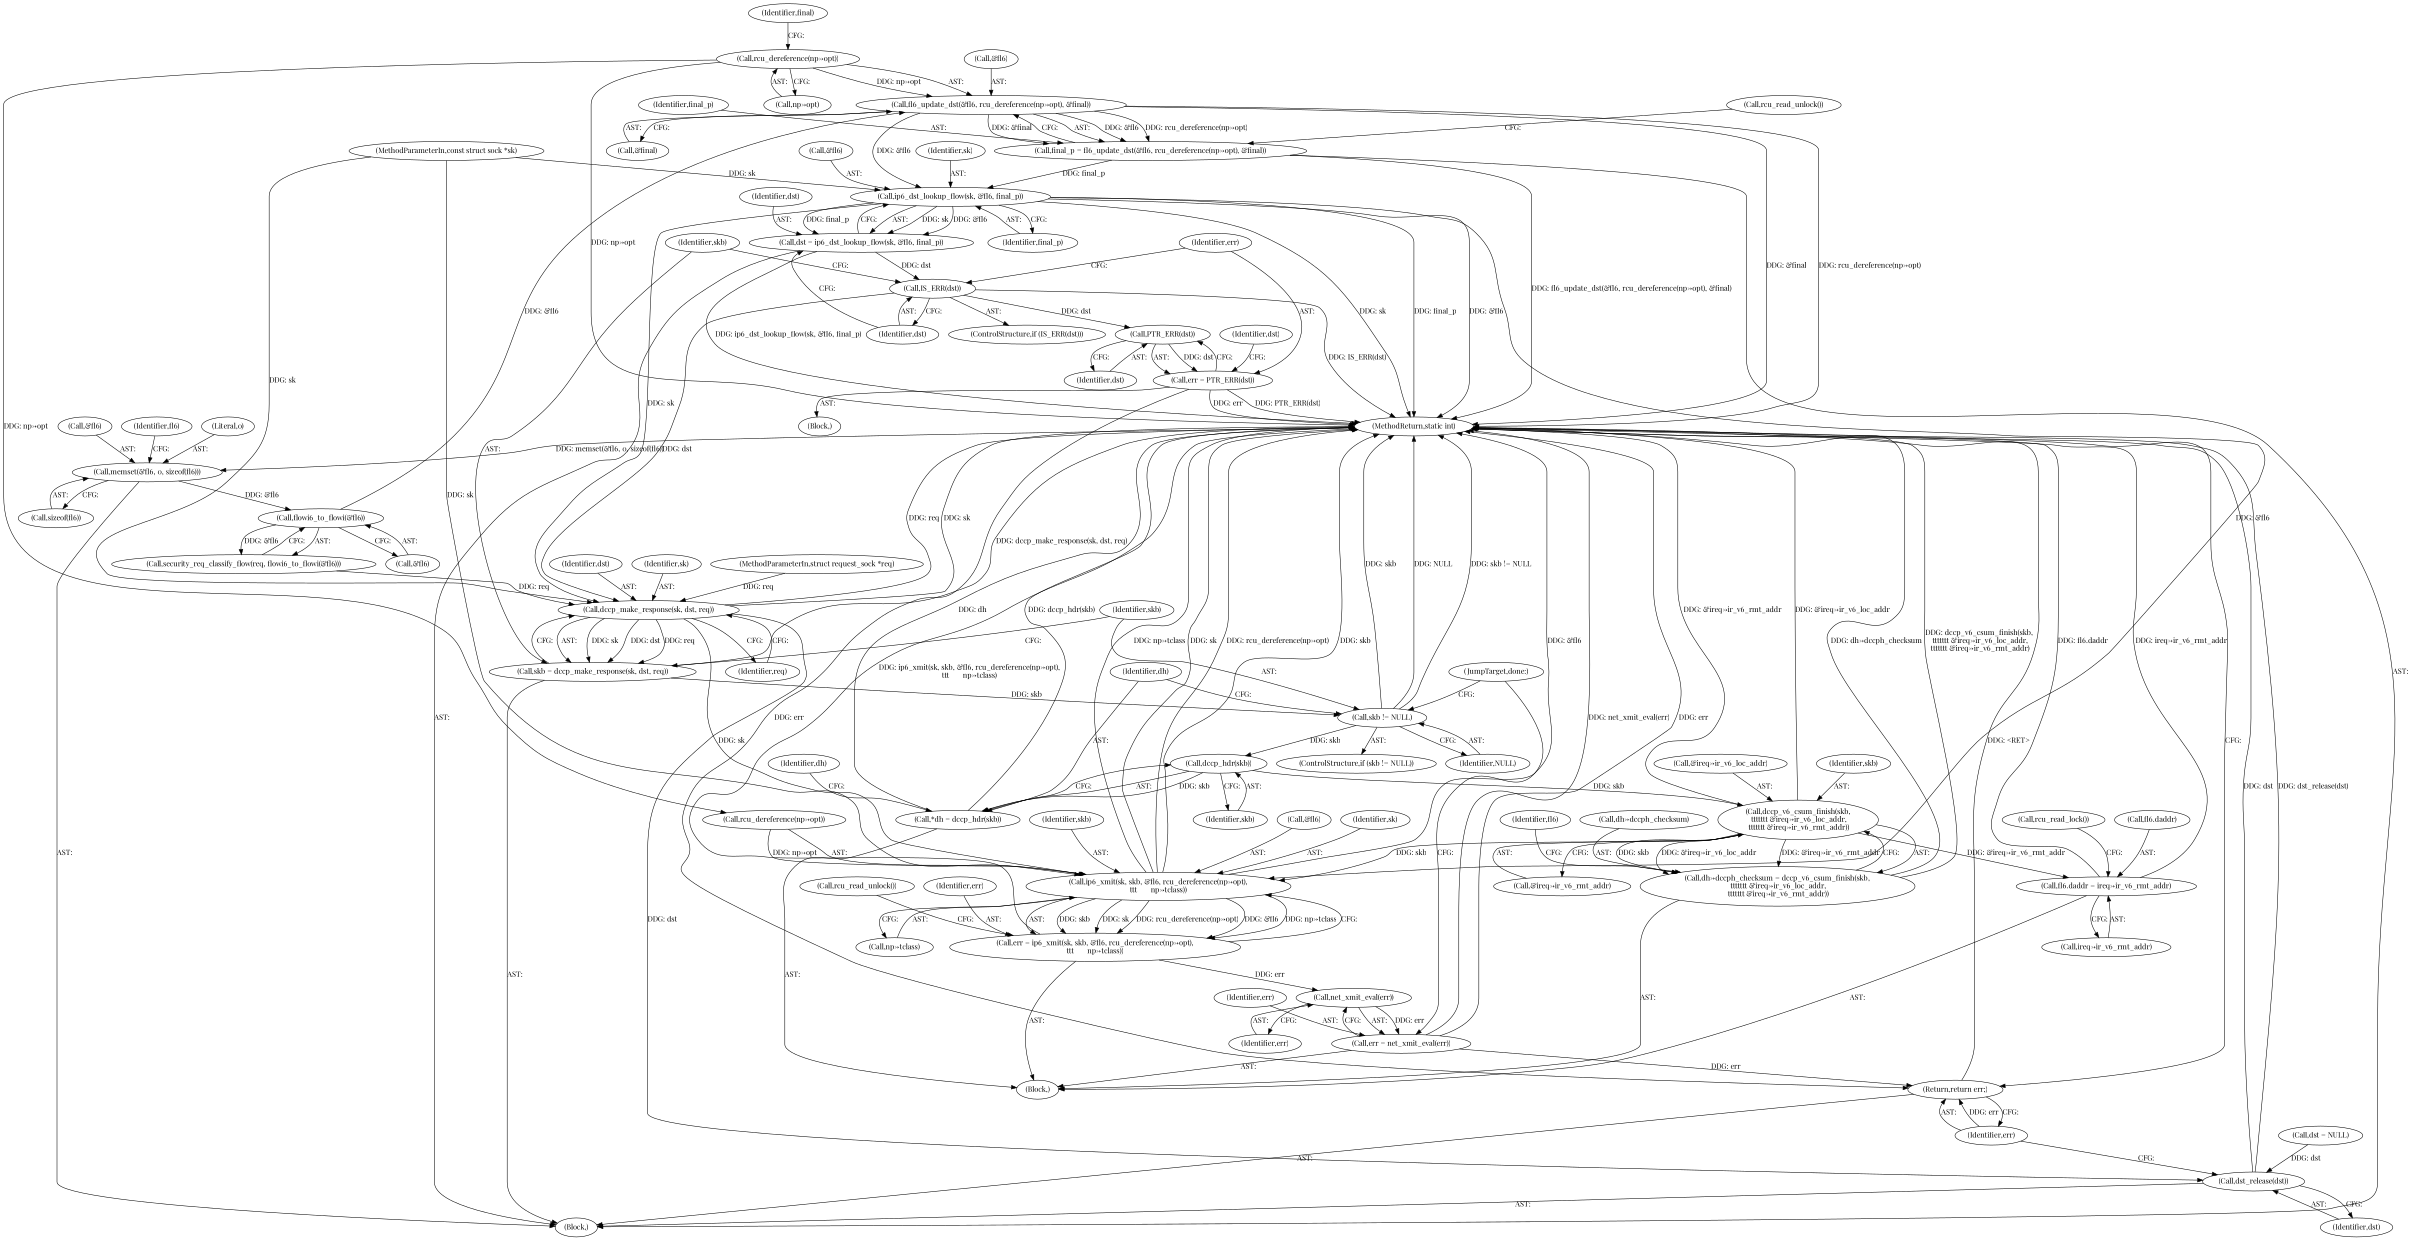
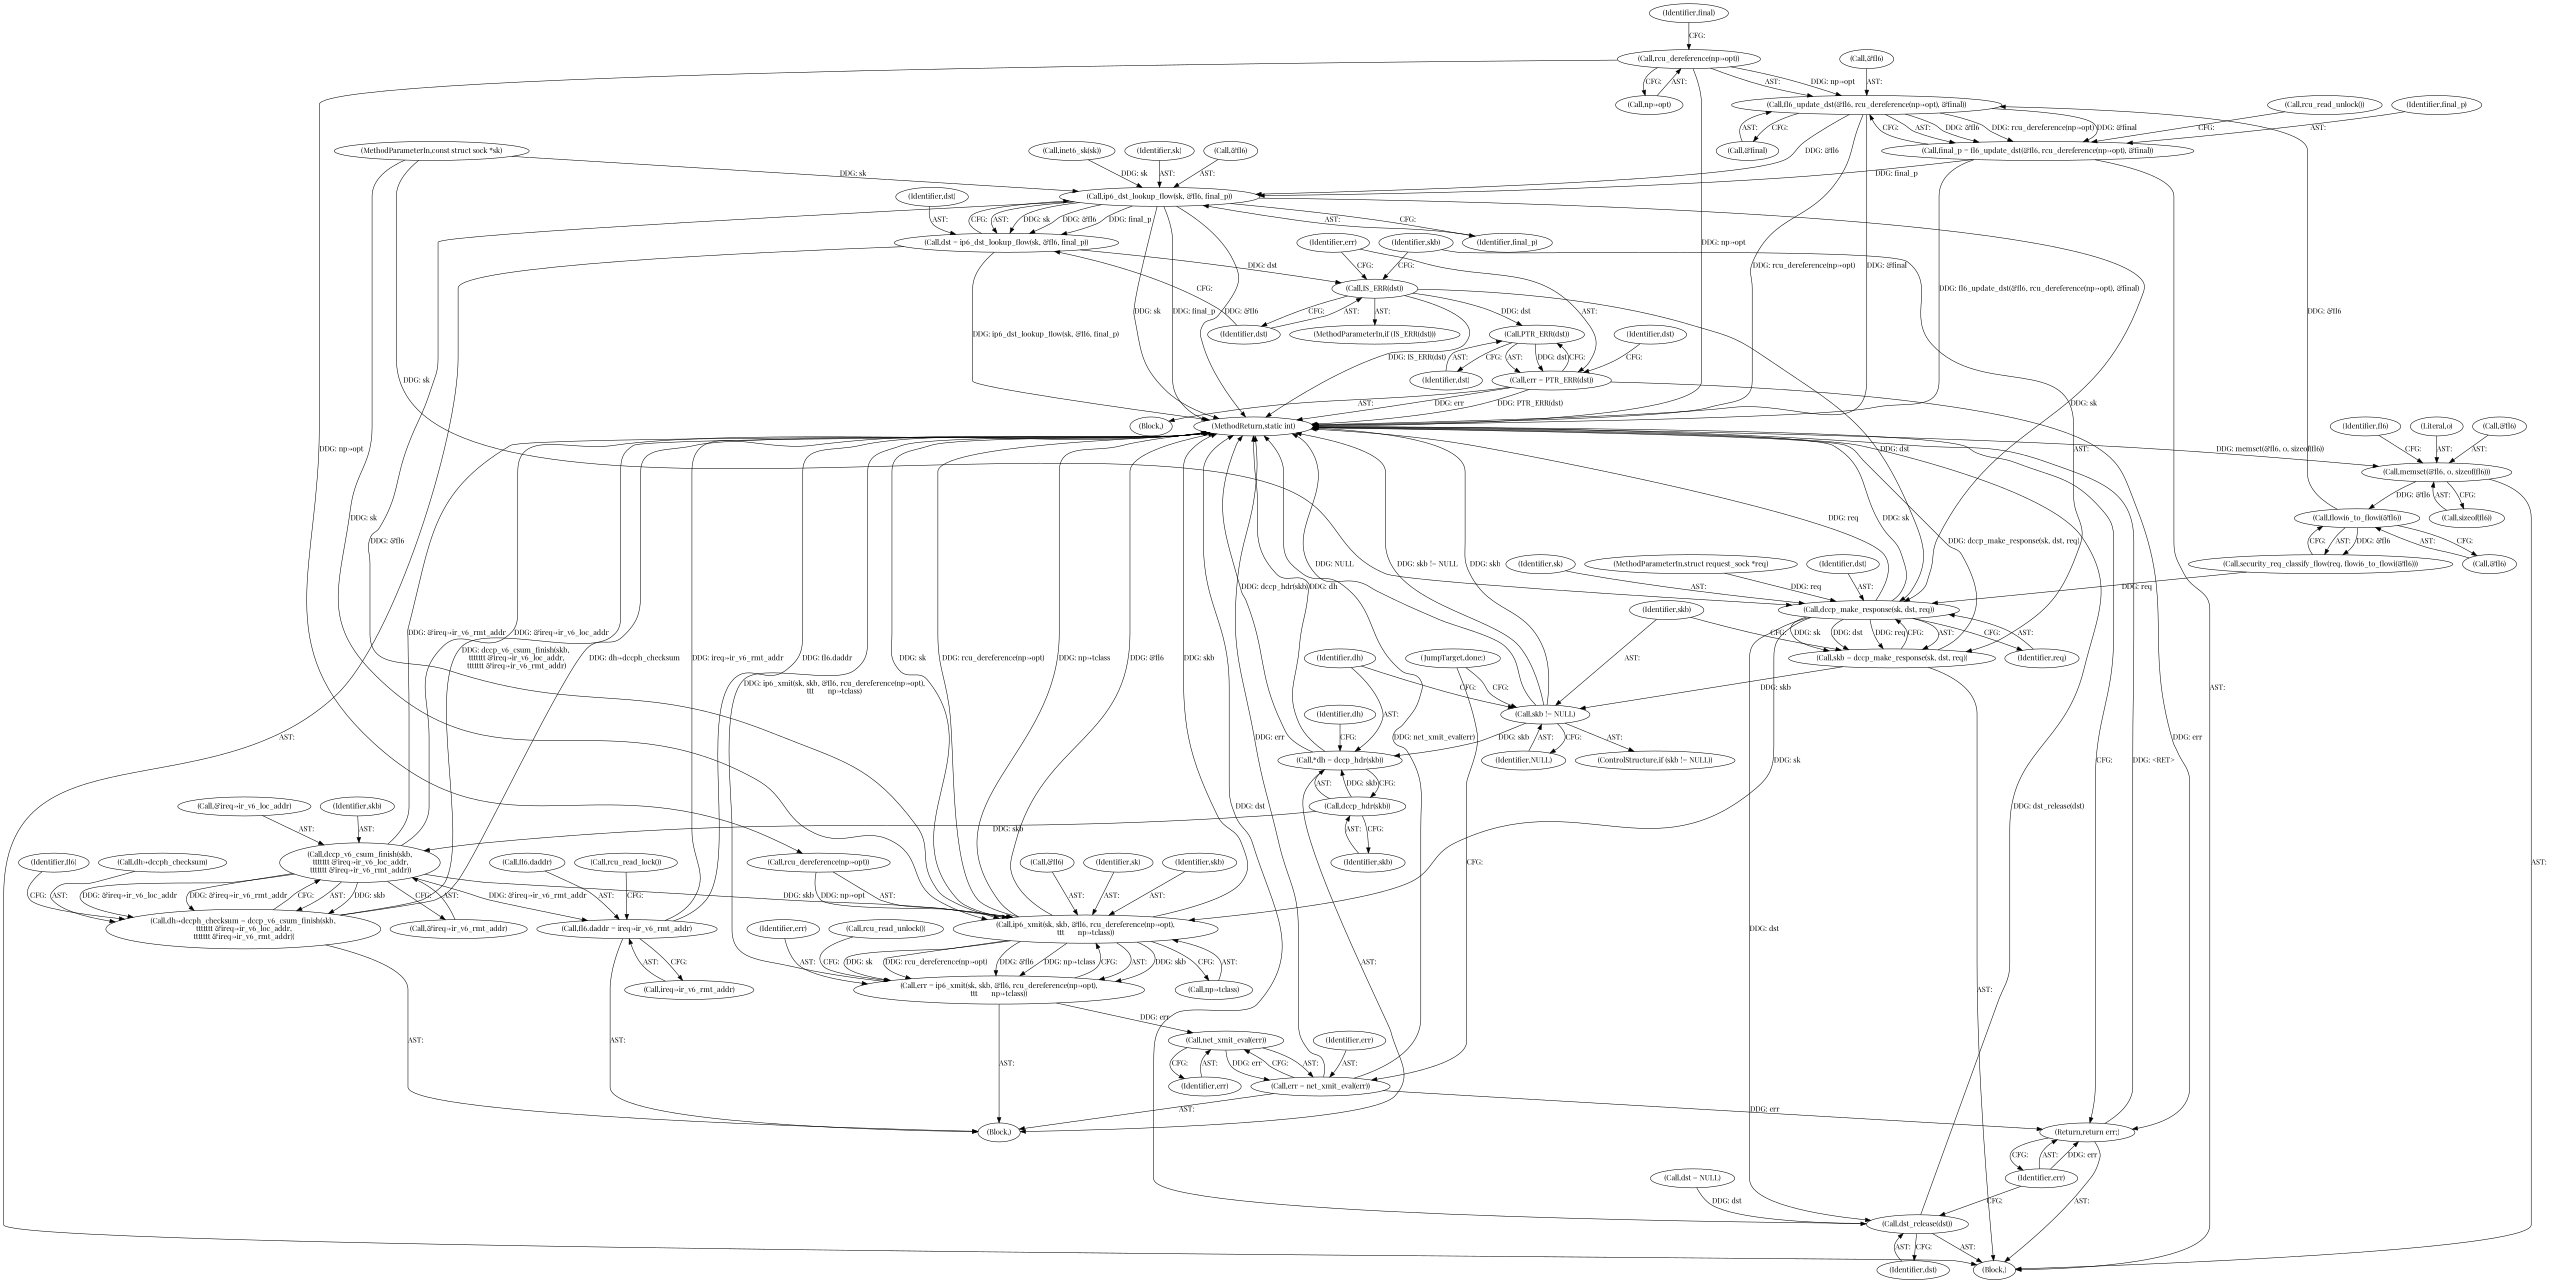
none -> (1072, 151)
(1027, 335) -> (1375, 335)
(781, 641) -> (2027, 633)
(1303, 740) -> (1464, 745)
